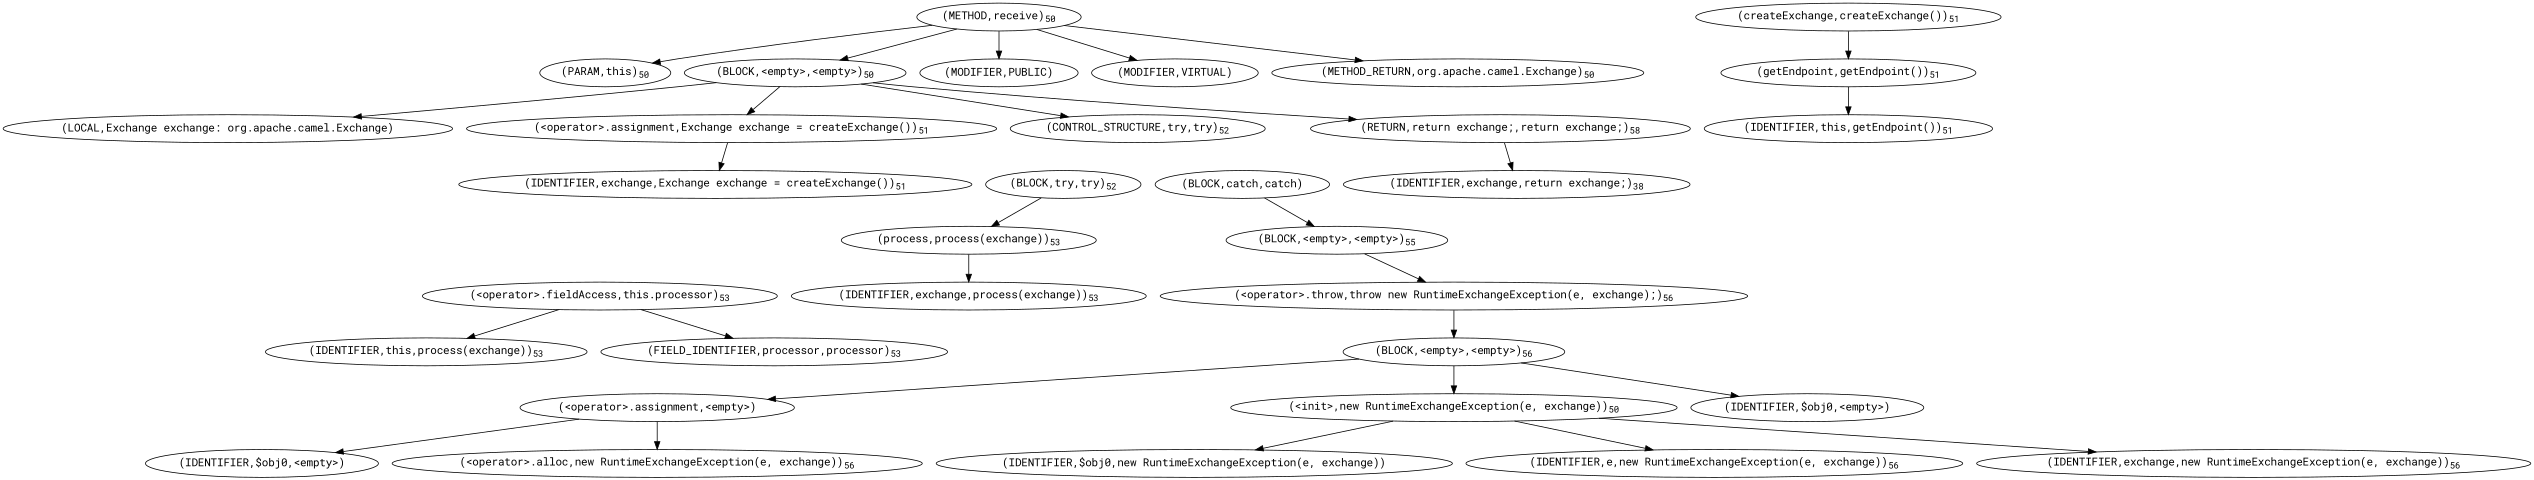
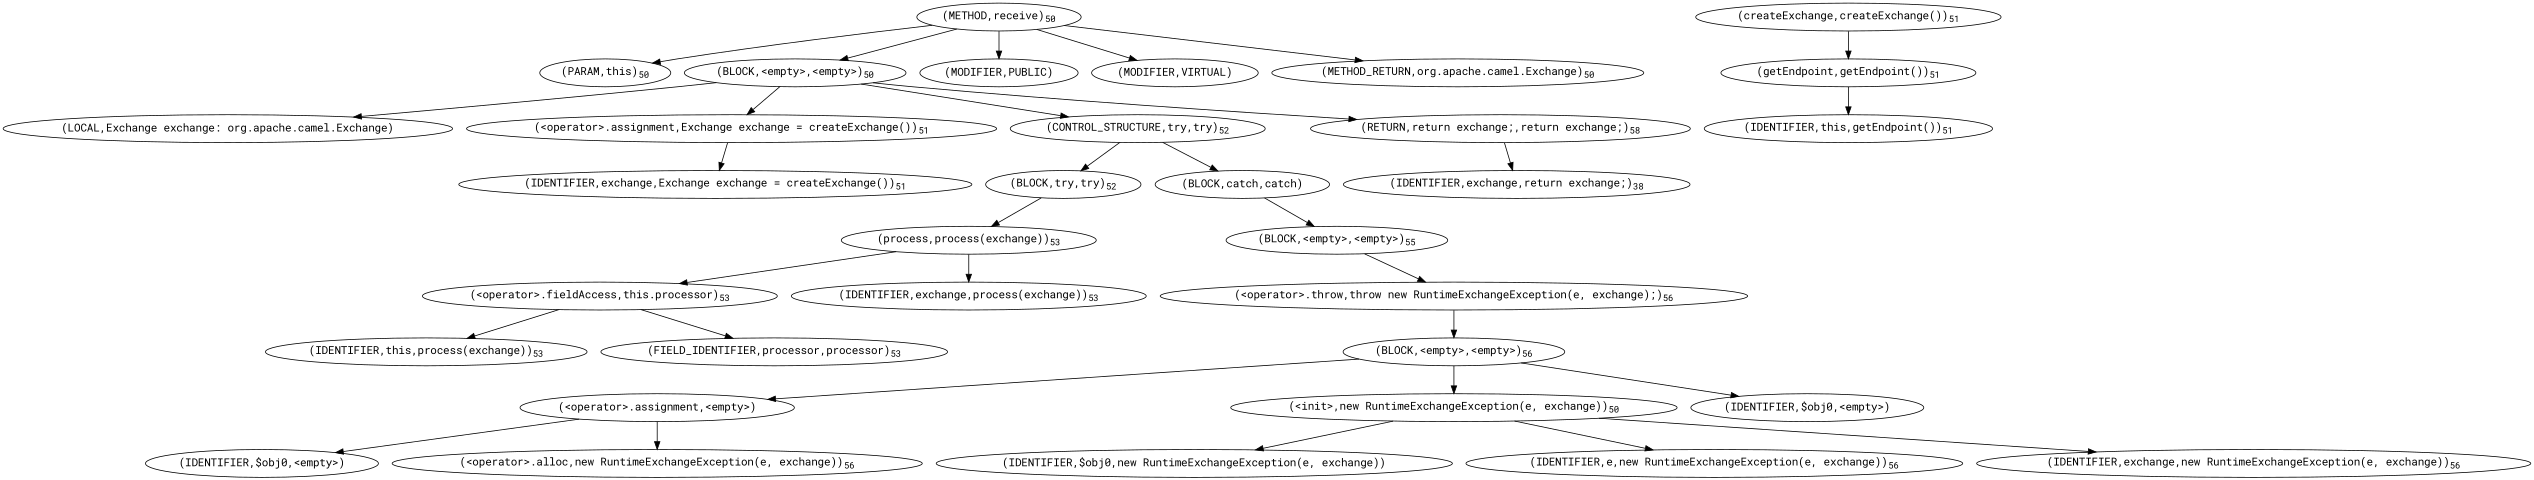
none -> (1103, 154)
none -> (1187, 155)
none -> (792, 267)
